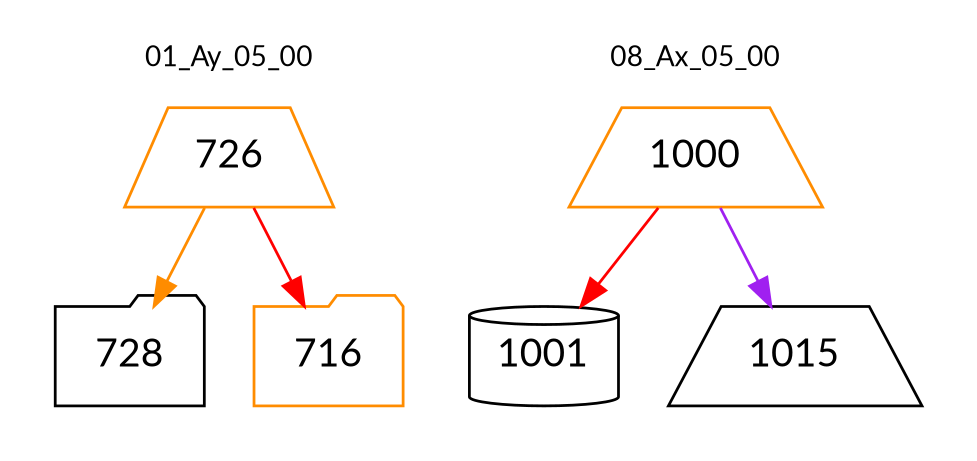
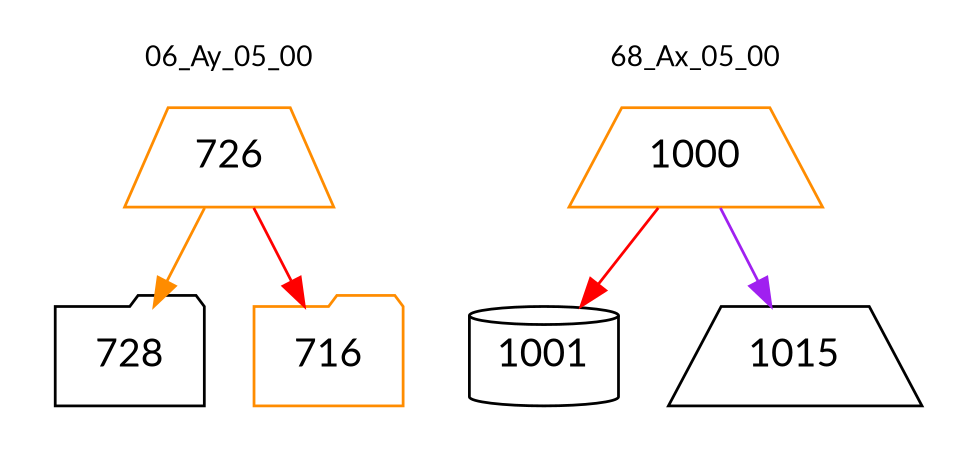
(229, 59) -> (229, 59)
(696, 59) -> (696, 59)
